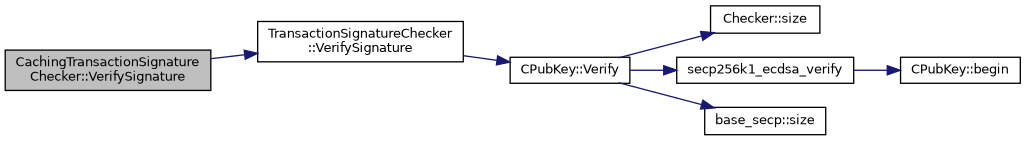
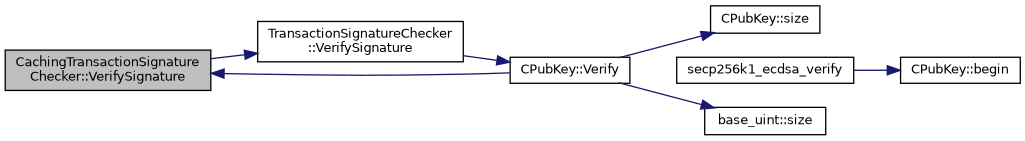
(765, 20) -> (765, 20)
(647, 70) -> (367, 75)
(765, 121) -> (765, 121)
